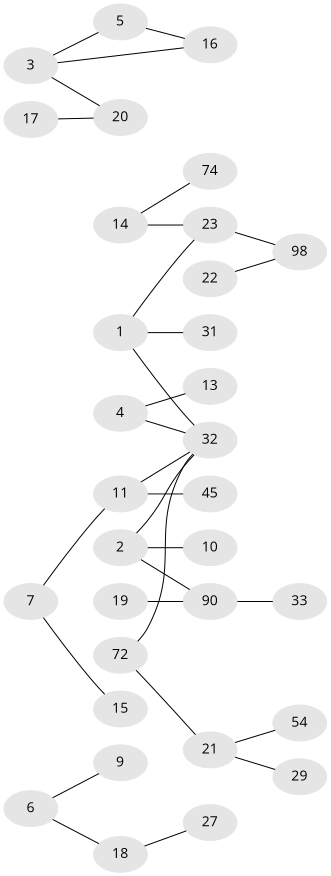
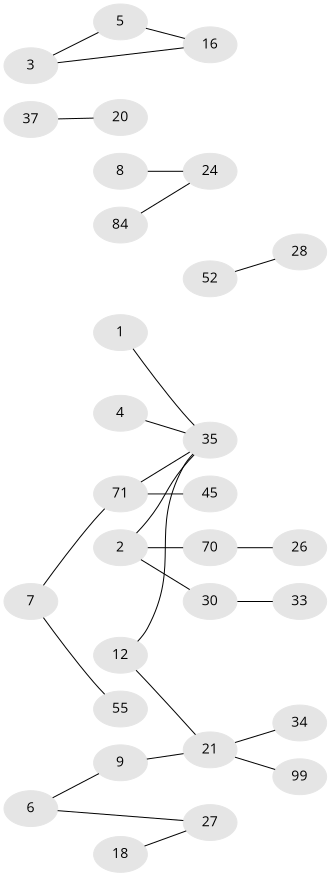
(76, 92) -> none
(31, 120) -> (31, 120)
none -> (120, 171)
(210, 171) -> (210, 171)
(120, 225) -> (120, 225)
(210, 225) -> none
(300, 252) -> (300, 252)
(210, 279) -> (210, 279)
(210, 333) -> none
(210, 386) -> none
(210, 440) -> (210, 440)
(120, 494) -> (120, 494)
(210, 548) -> (210, 548)
none -> (300, 548)
(120, 601) -> none
(210, 601) -> (210, 601)
(120, 655) -> (120, 655)
(120, 709) -> (120, 709)
(300, 723) -> (300, 723)
none -> (165, 756)
(300, 777) -> (300, 777)
(76, 832) -> (120, 816)
